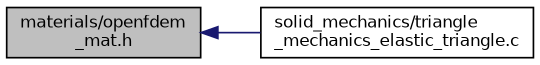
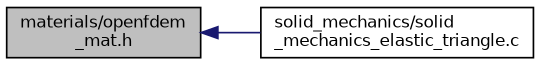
(397, 33) -> (397, 33)
